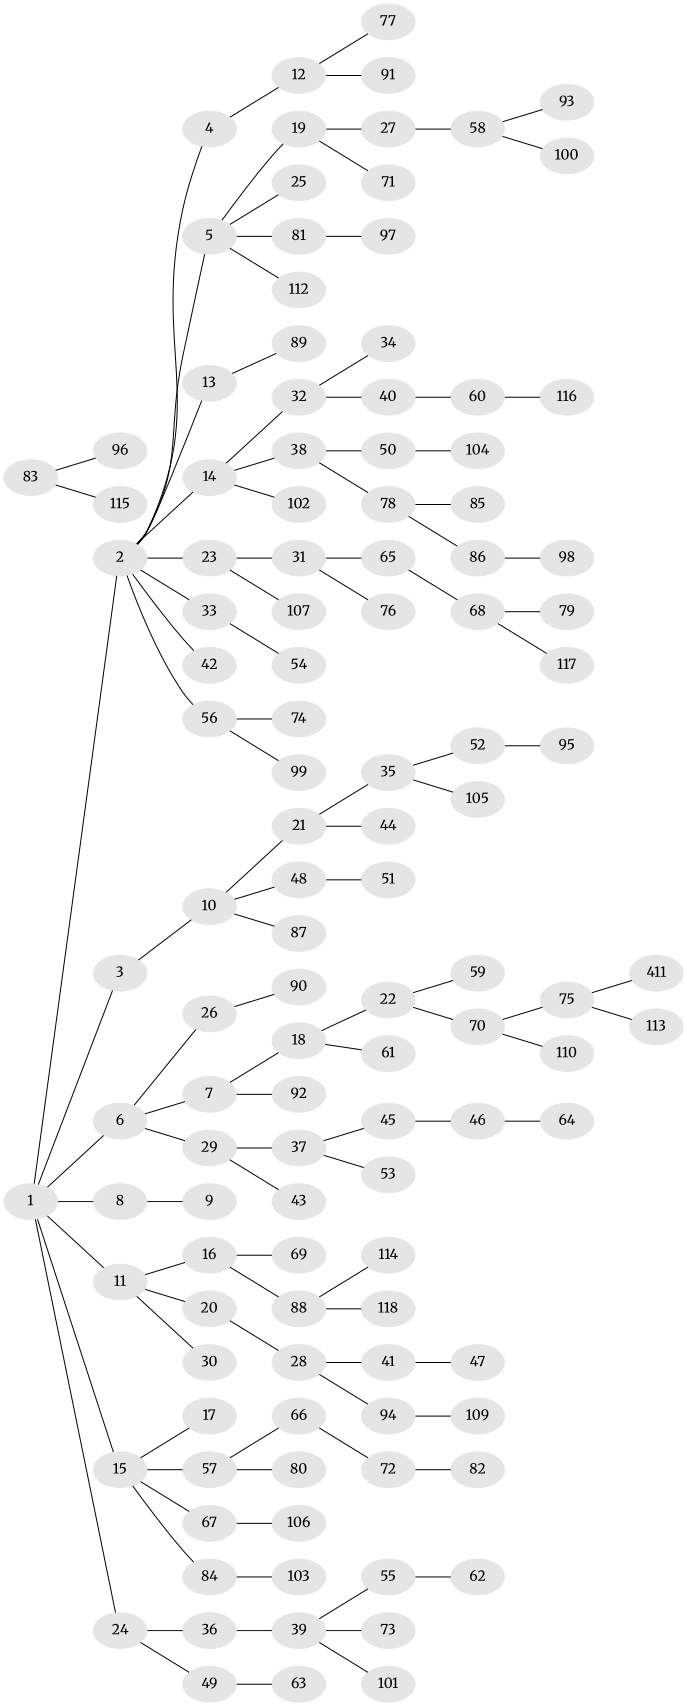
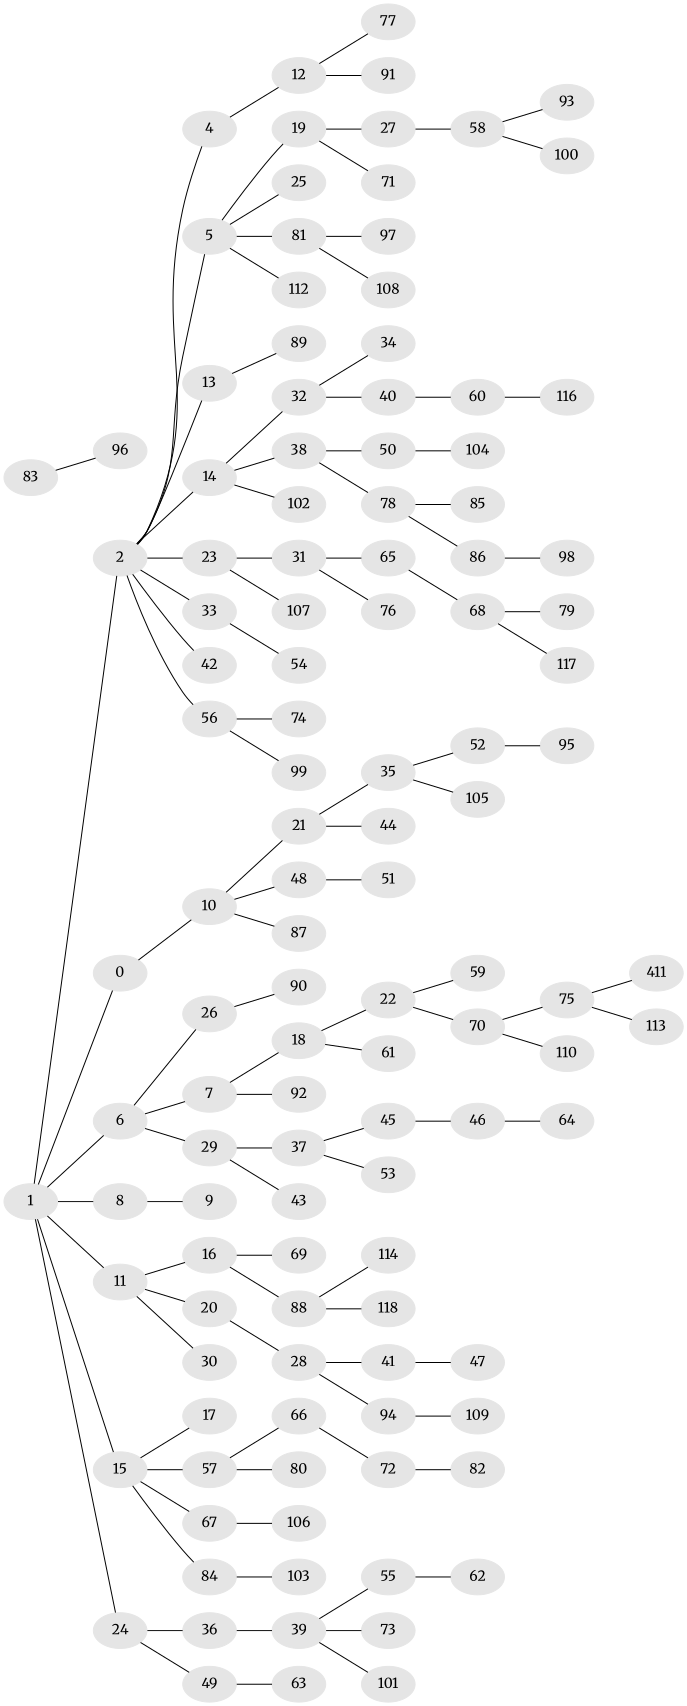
none -> (388, 290)
(120, 504) -> none
(120, 973) -> (120, 973)
